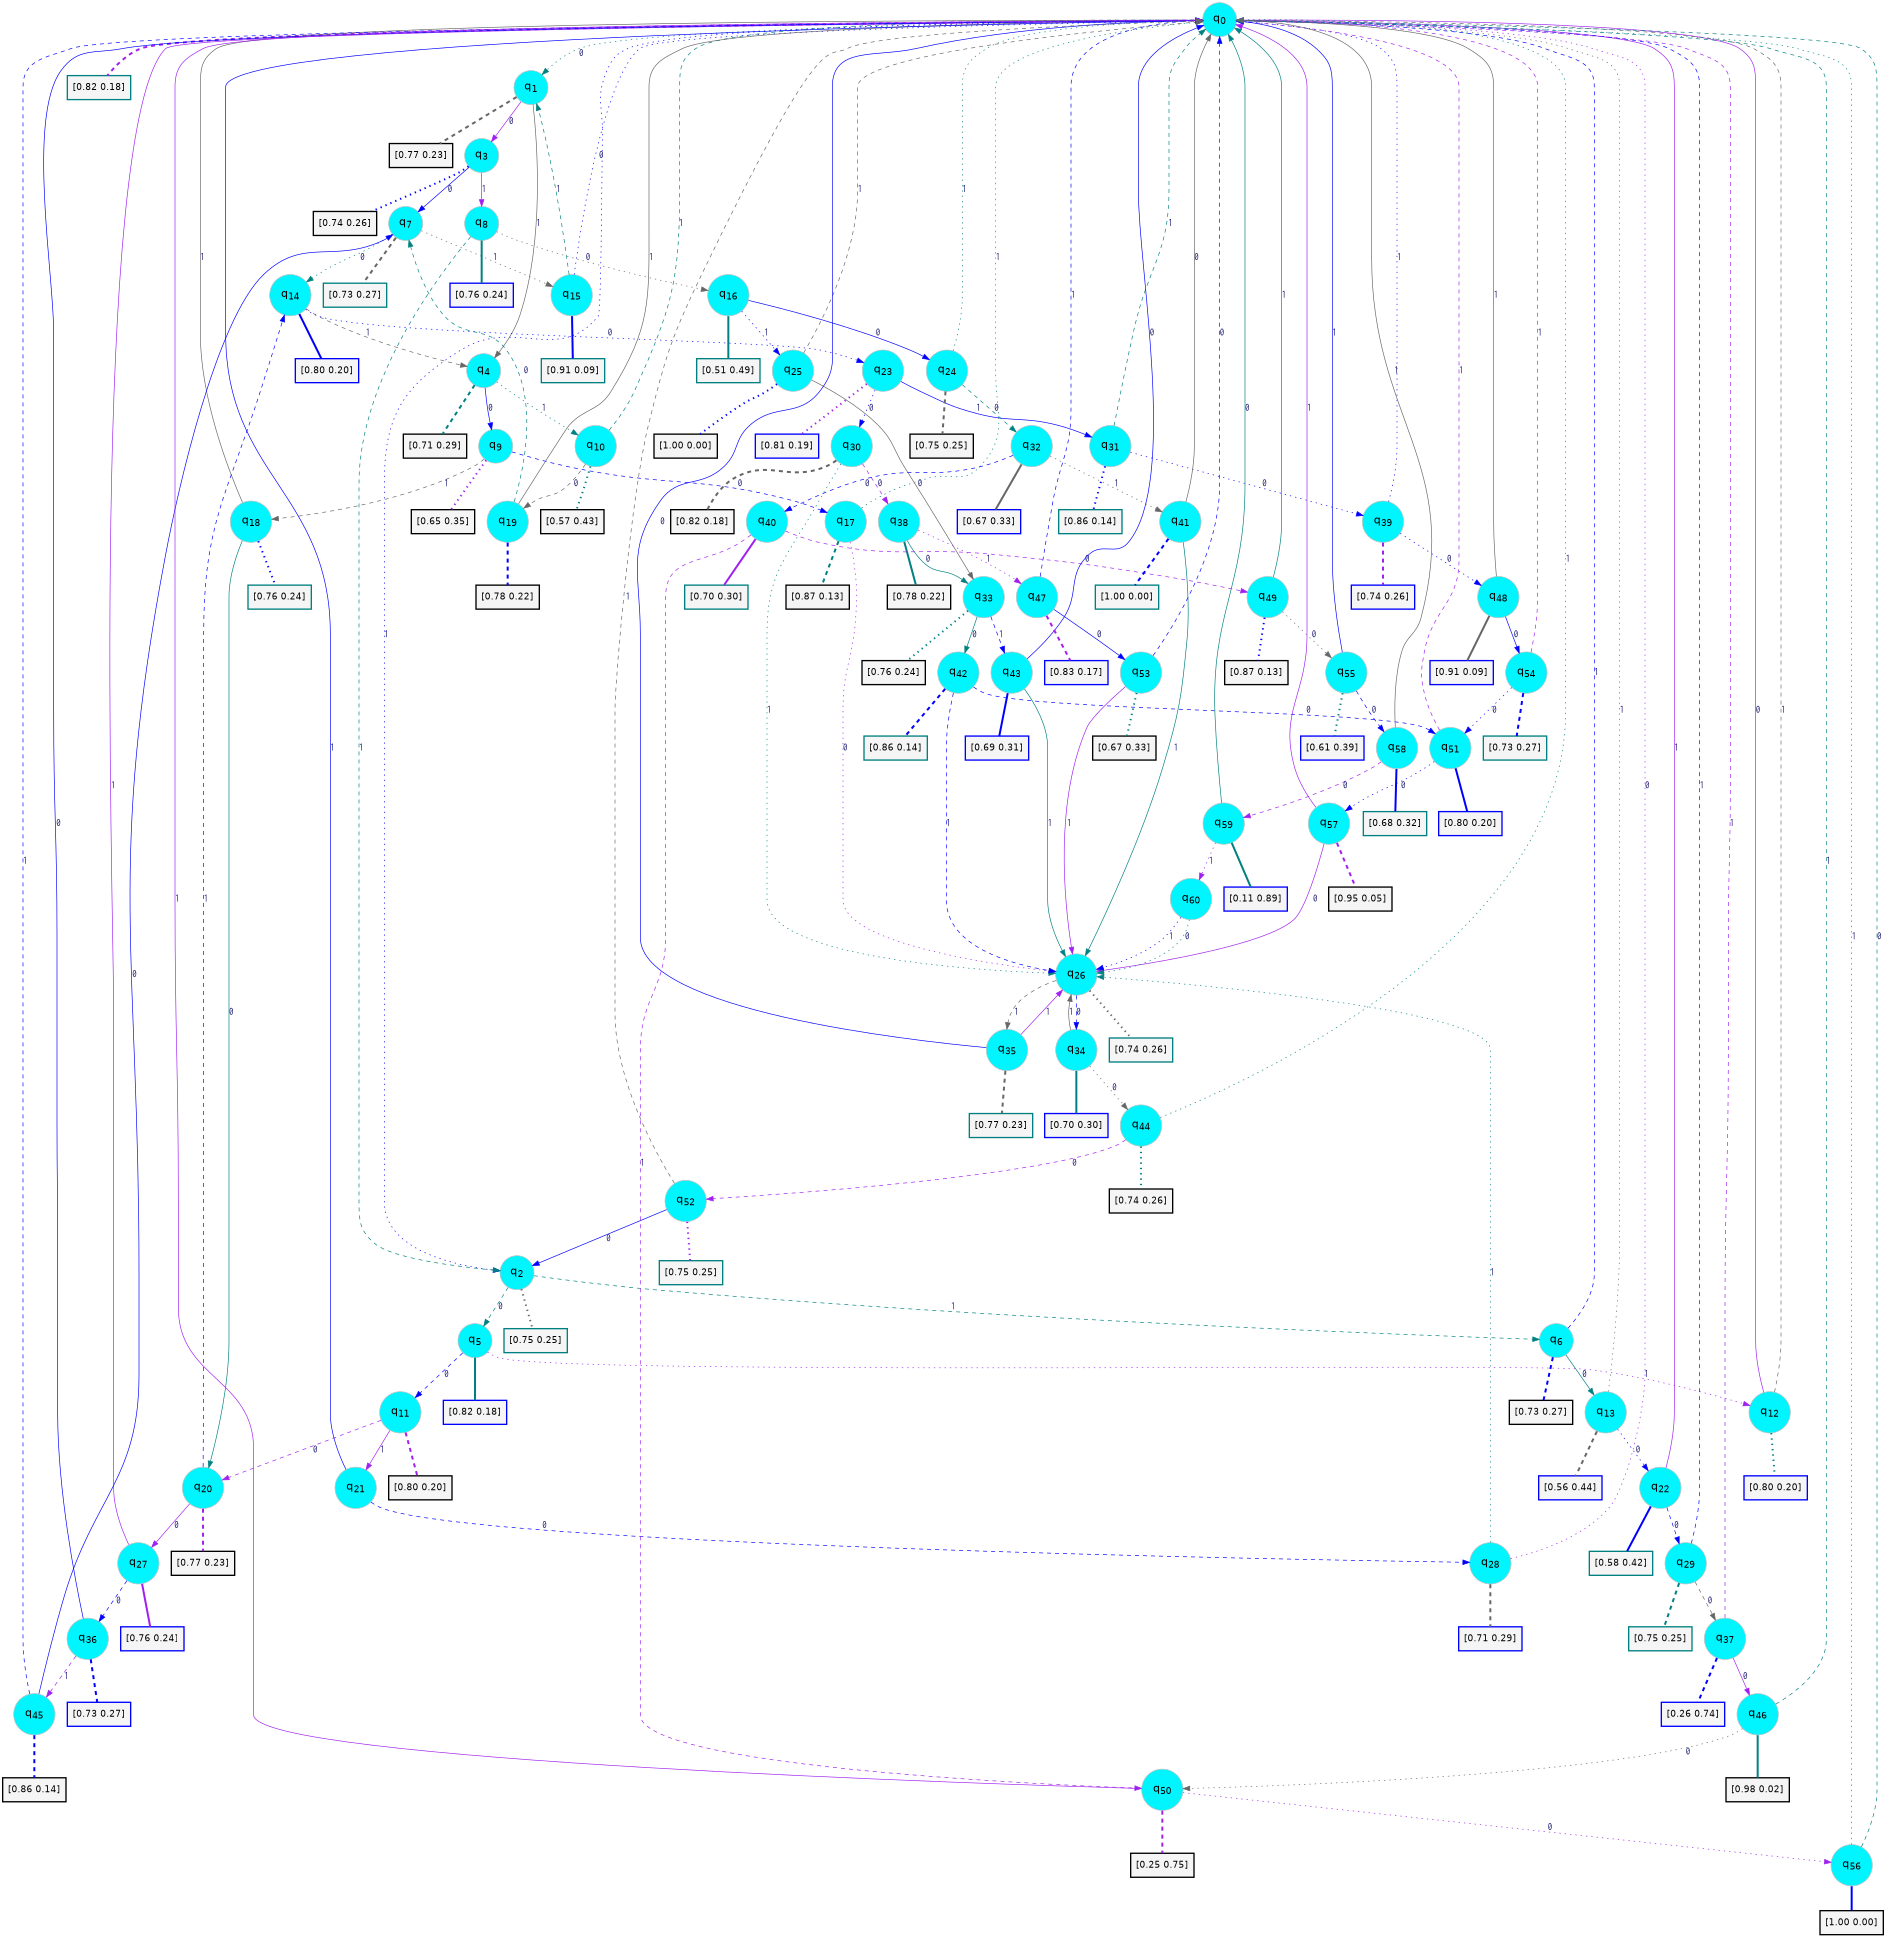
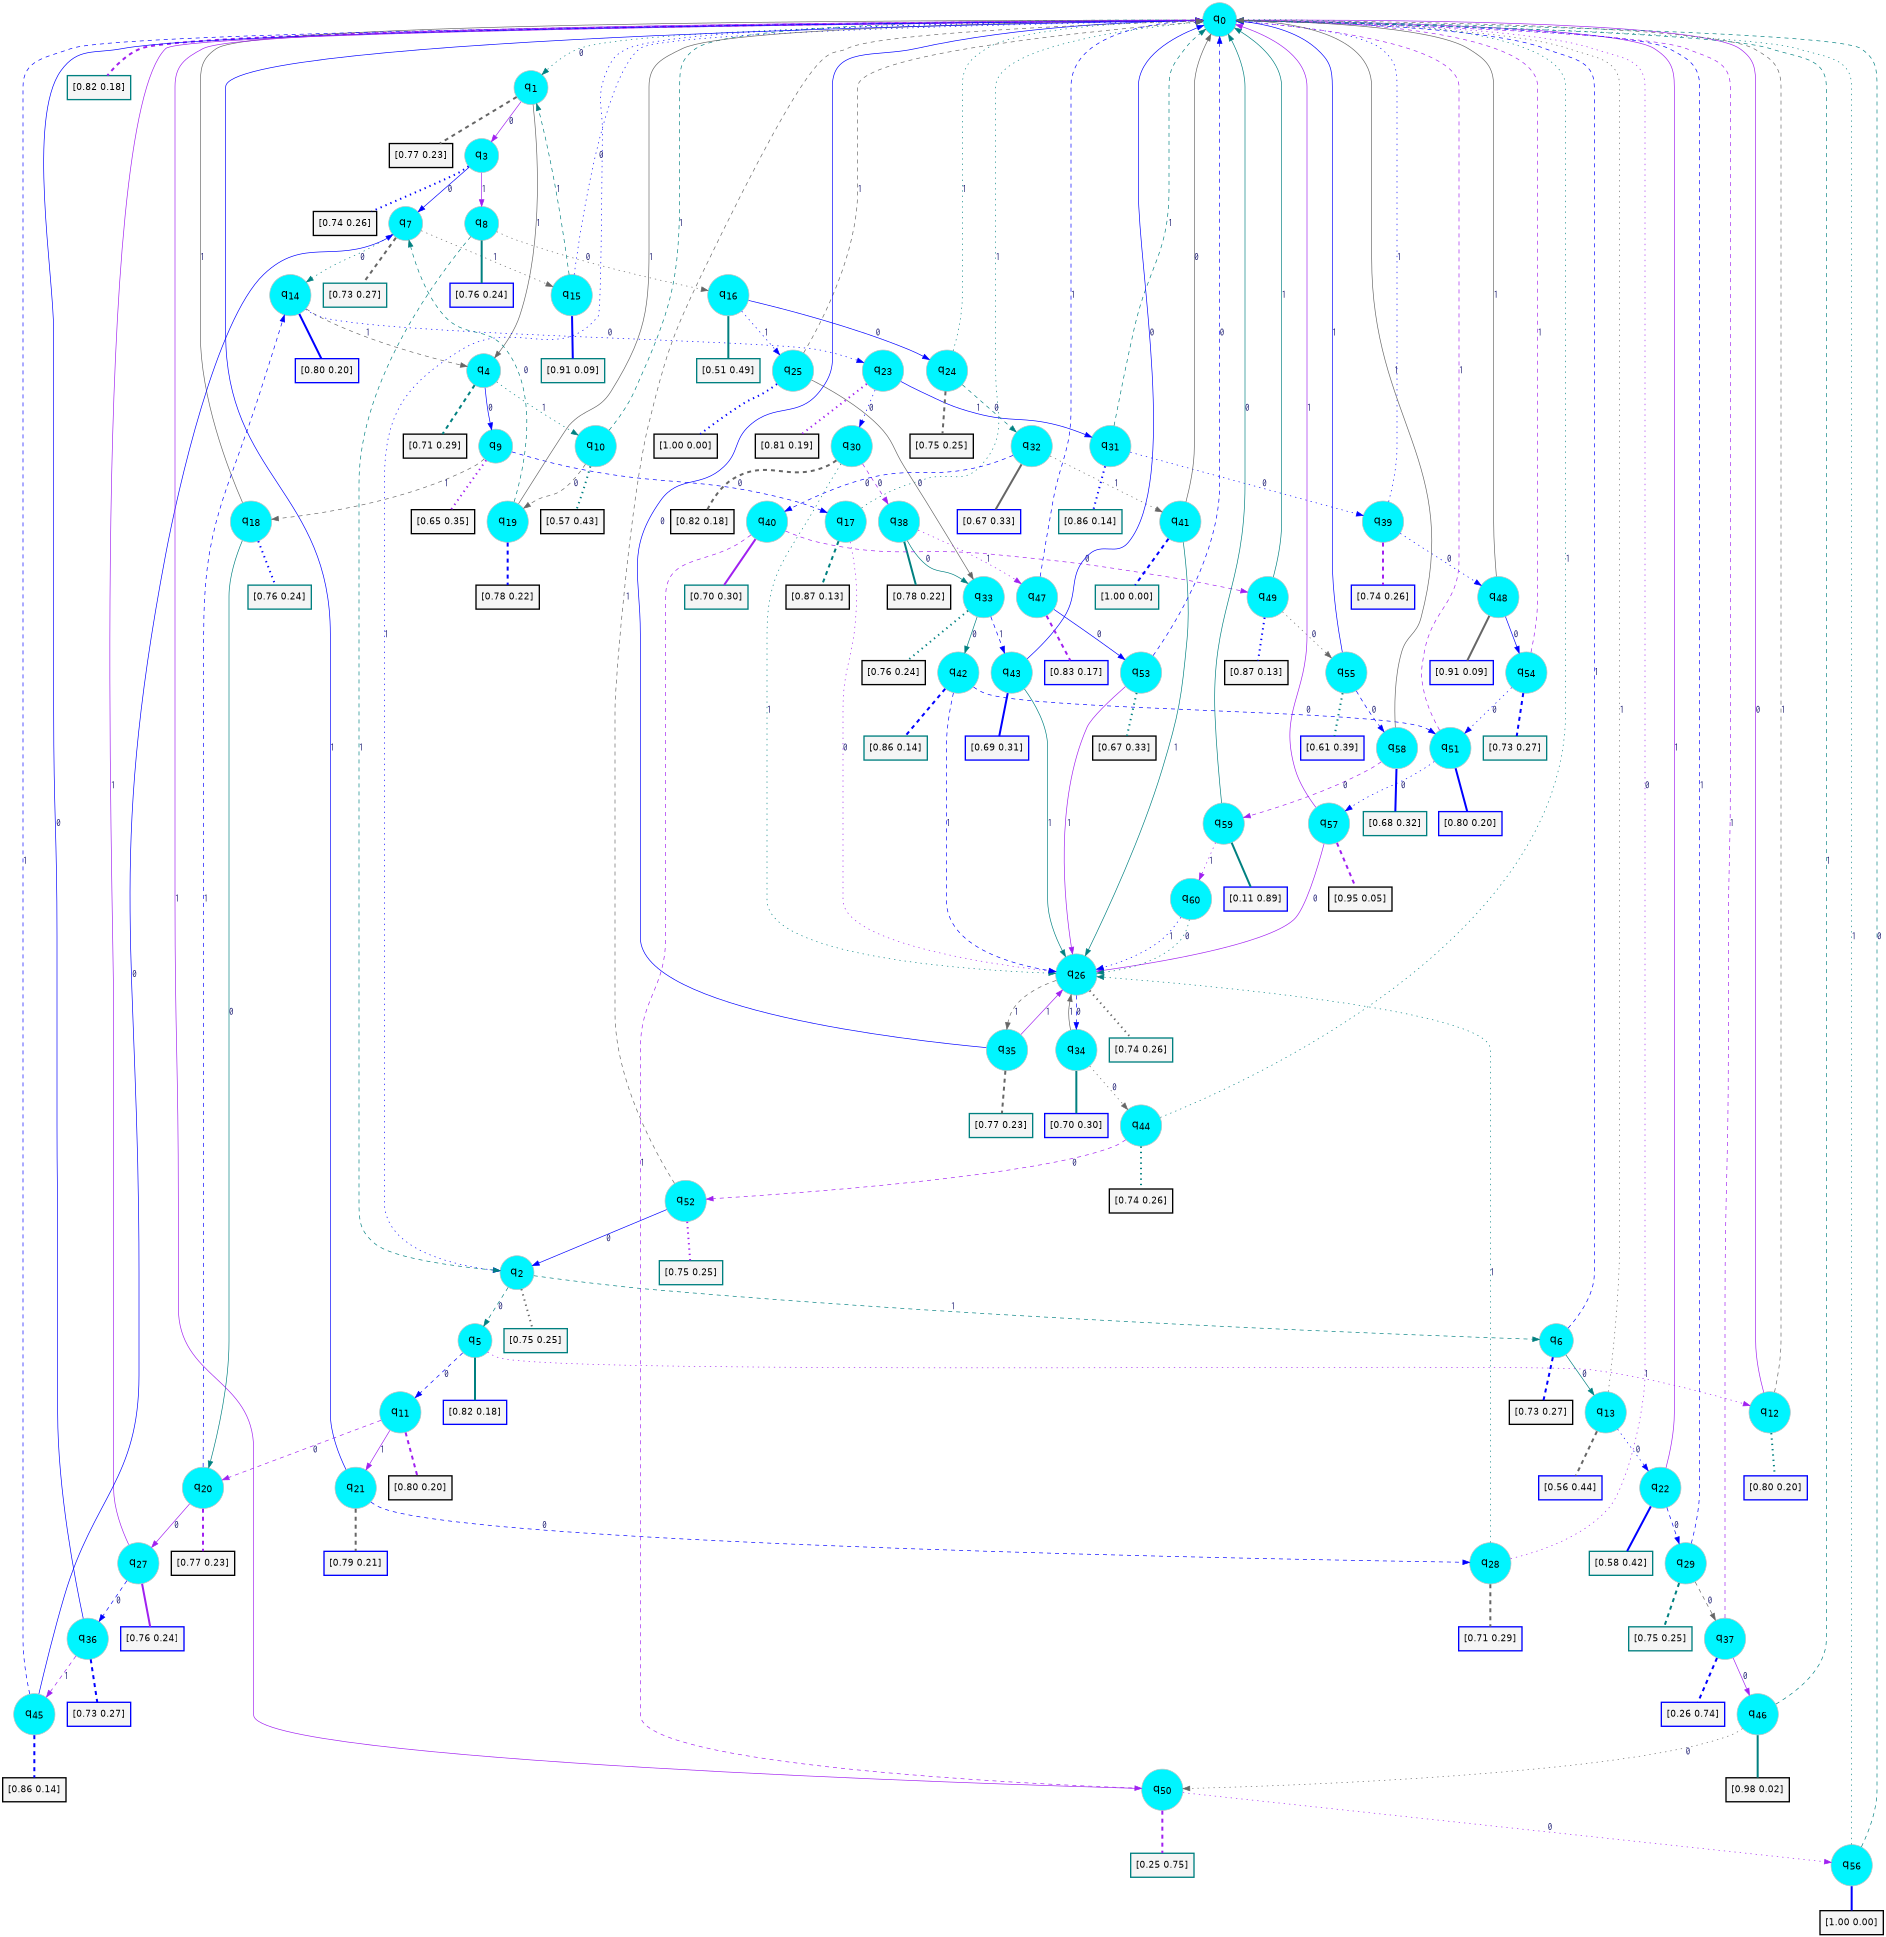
(787, 446) -> (787, 446)
none -> (356, 1563)
(1162, 1865) -> (1162, 1865)
